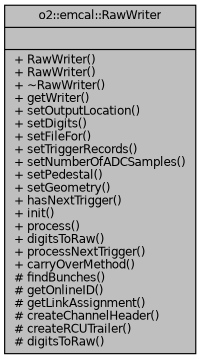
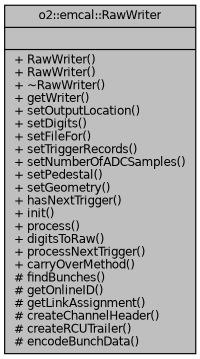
(59, 342) -> (77, 342)
